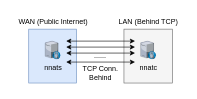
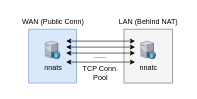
(53, 22) -> (53, 22)
(149, 22) -> (149, 22)
(101, 73) -> (101, 73)
